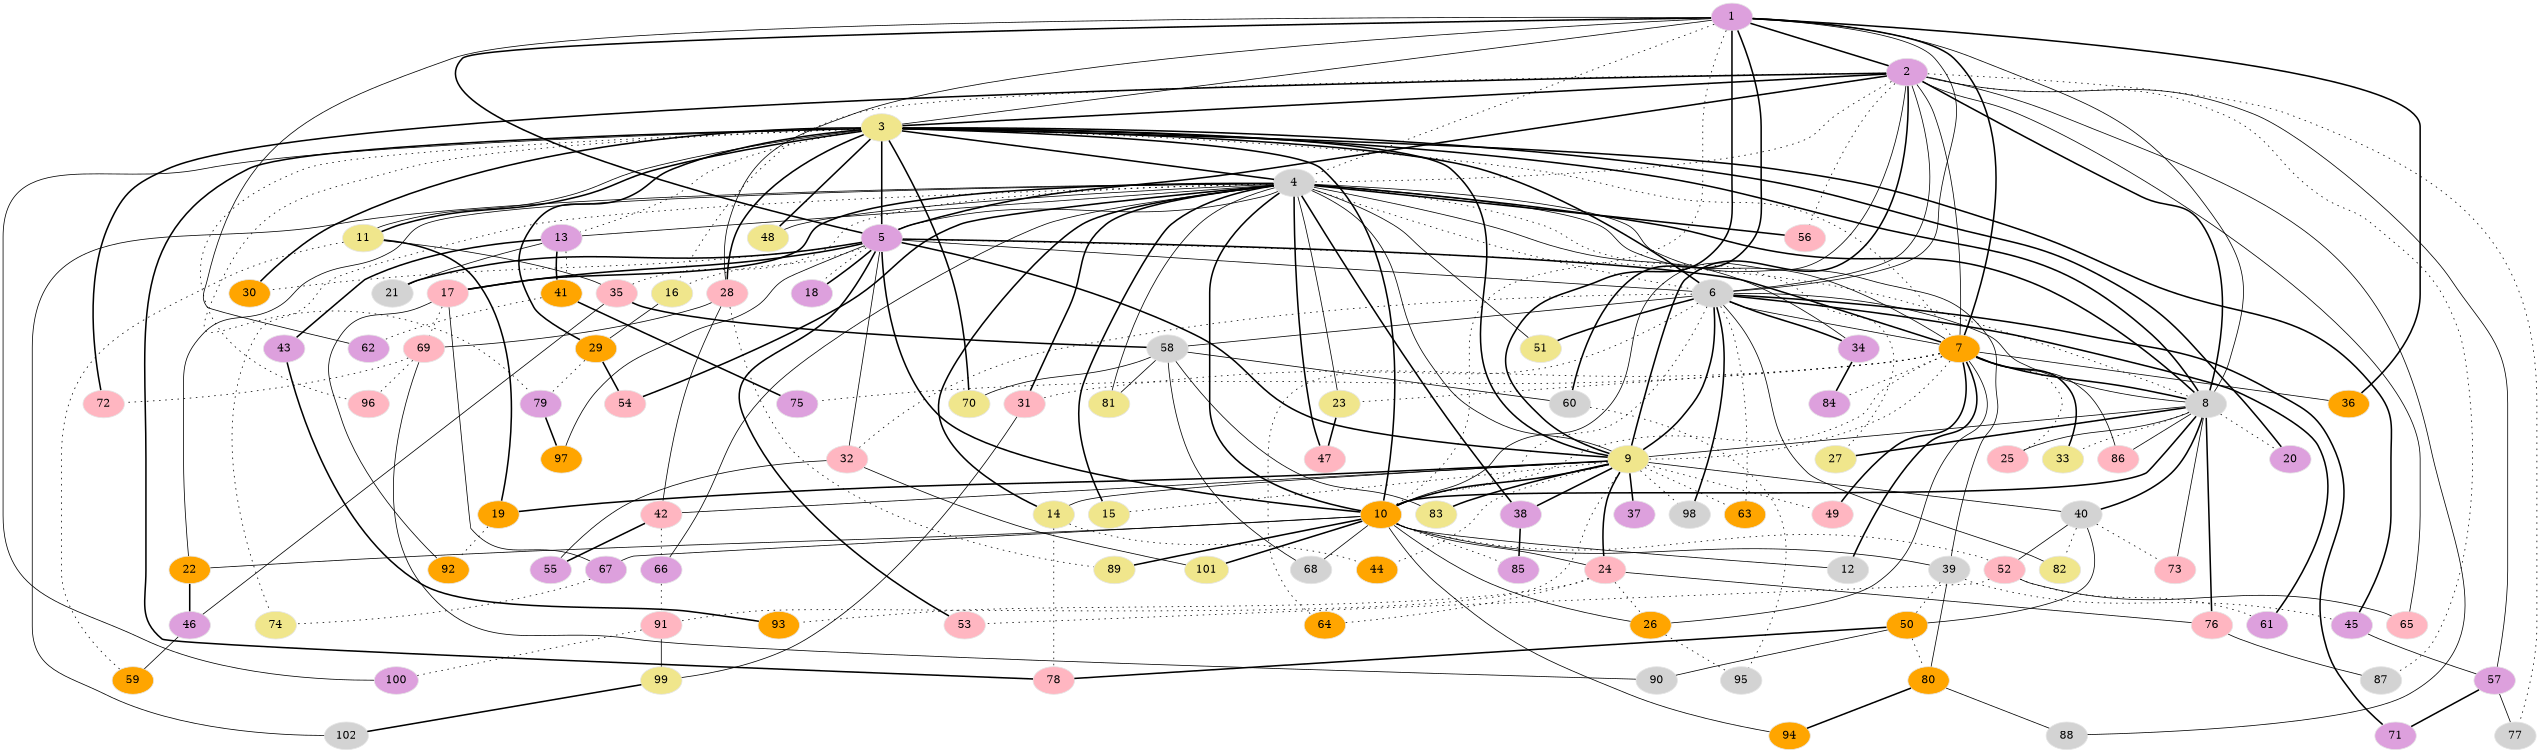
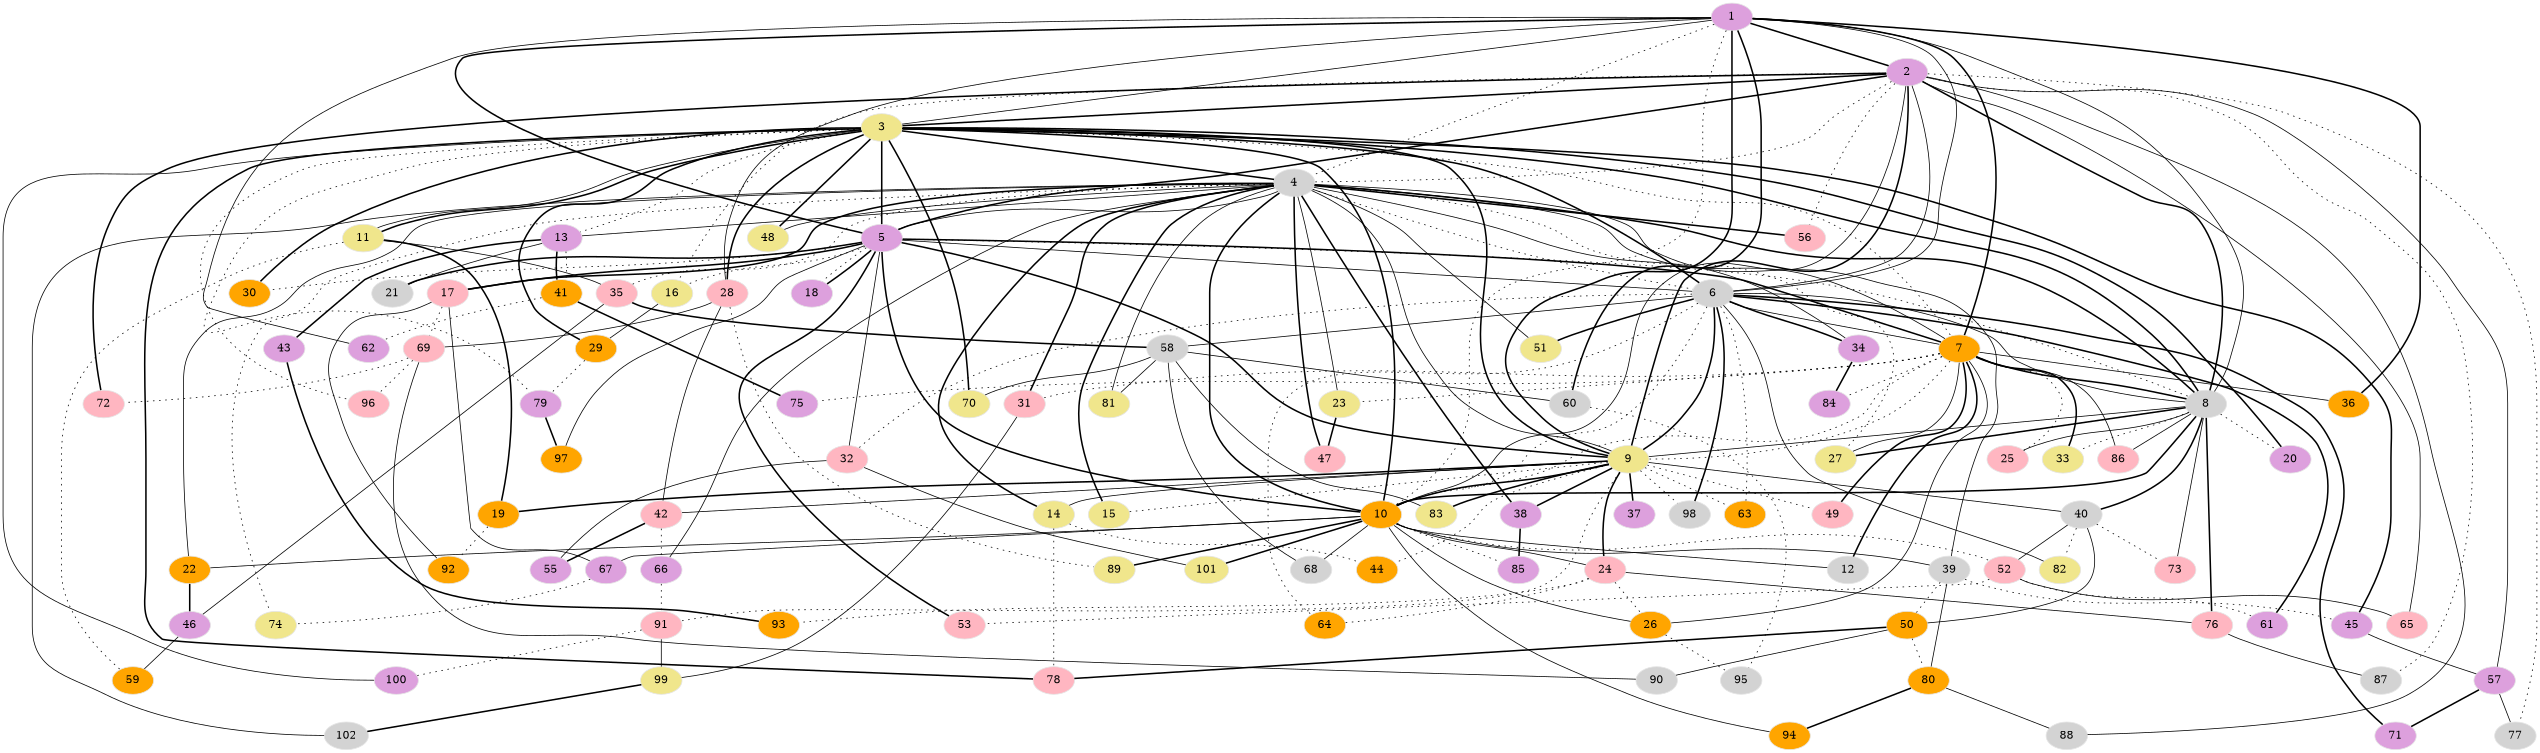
(1954, 200) -> (1933, 425)
(625, 404) -> none
